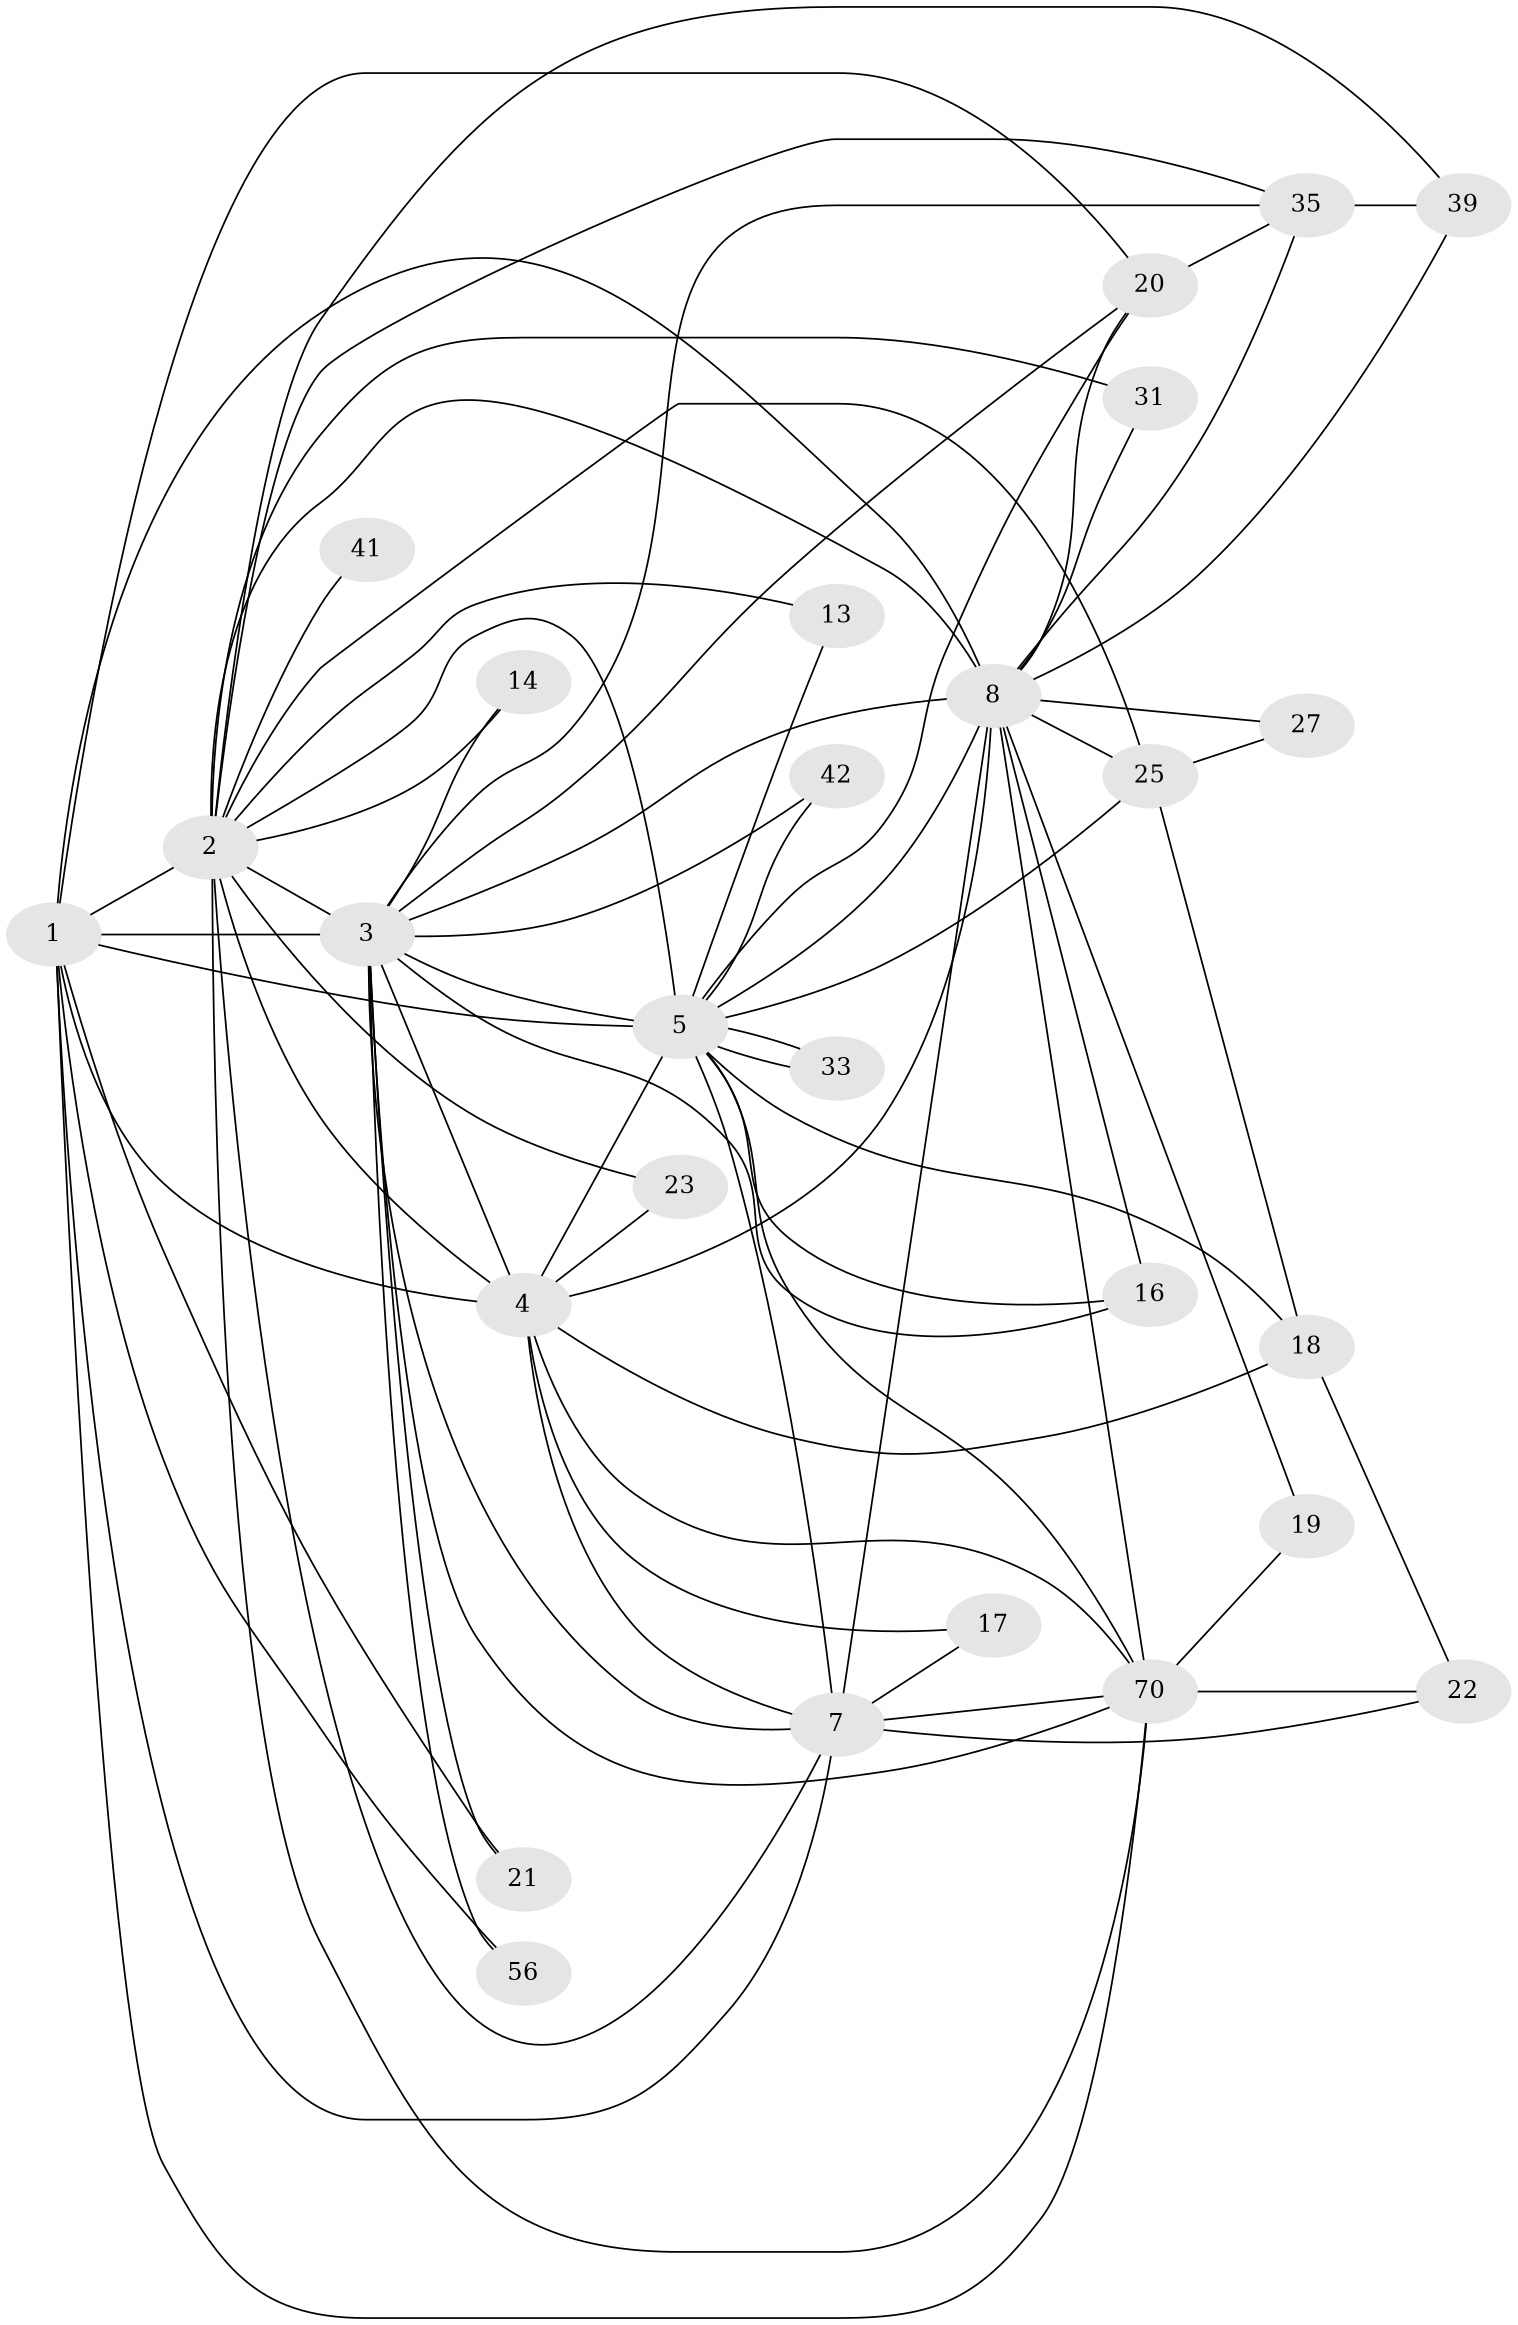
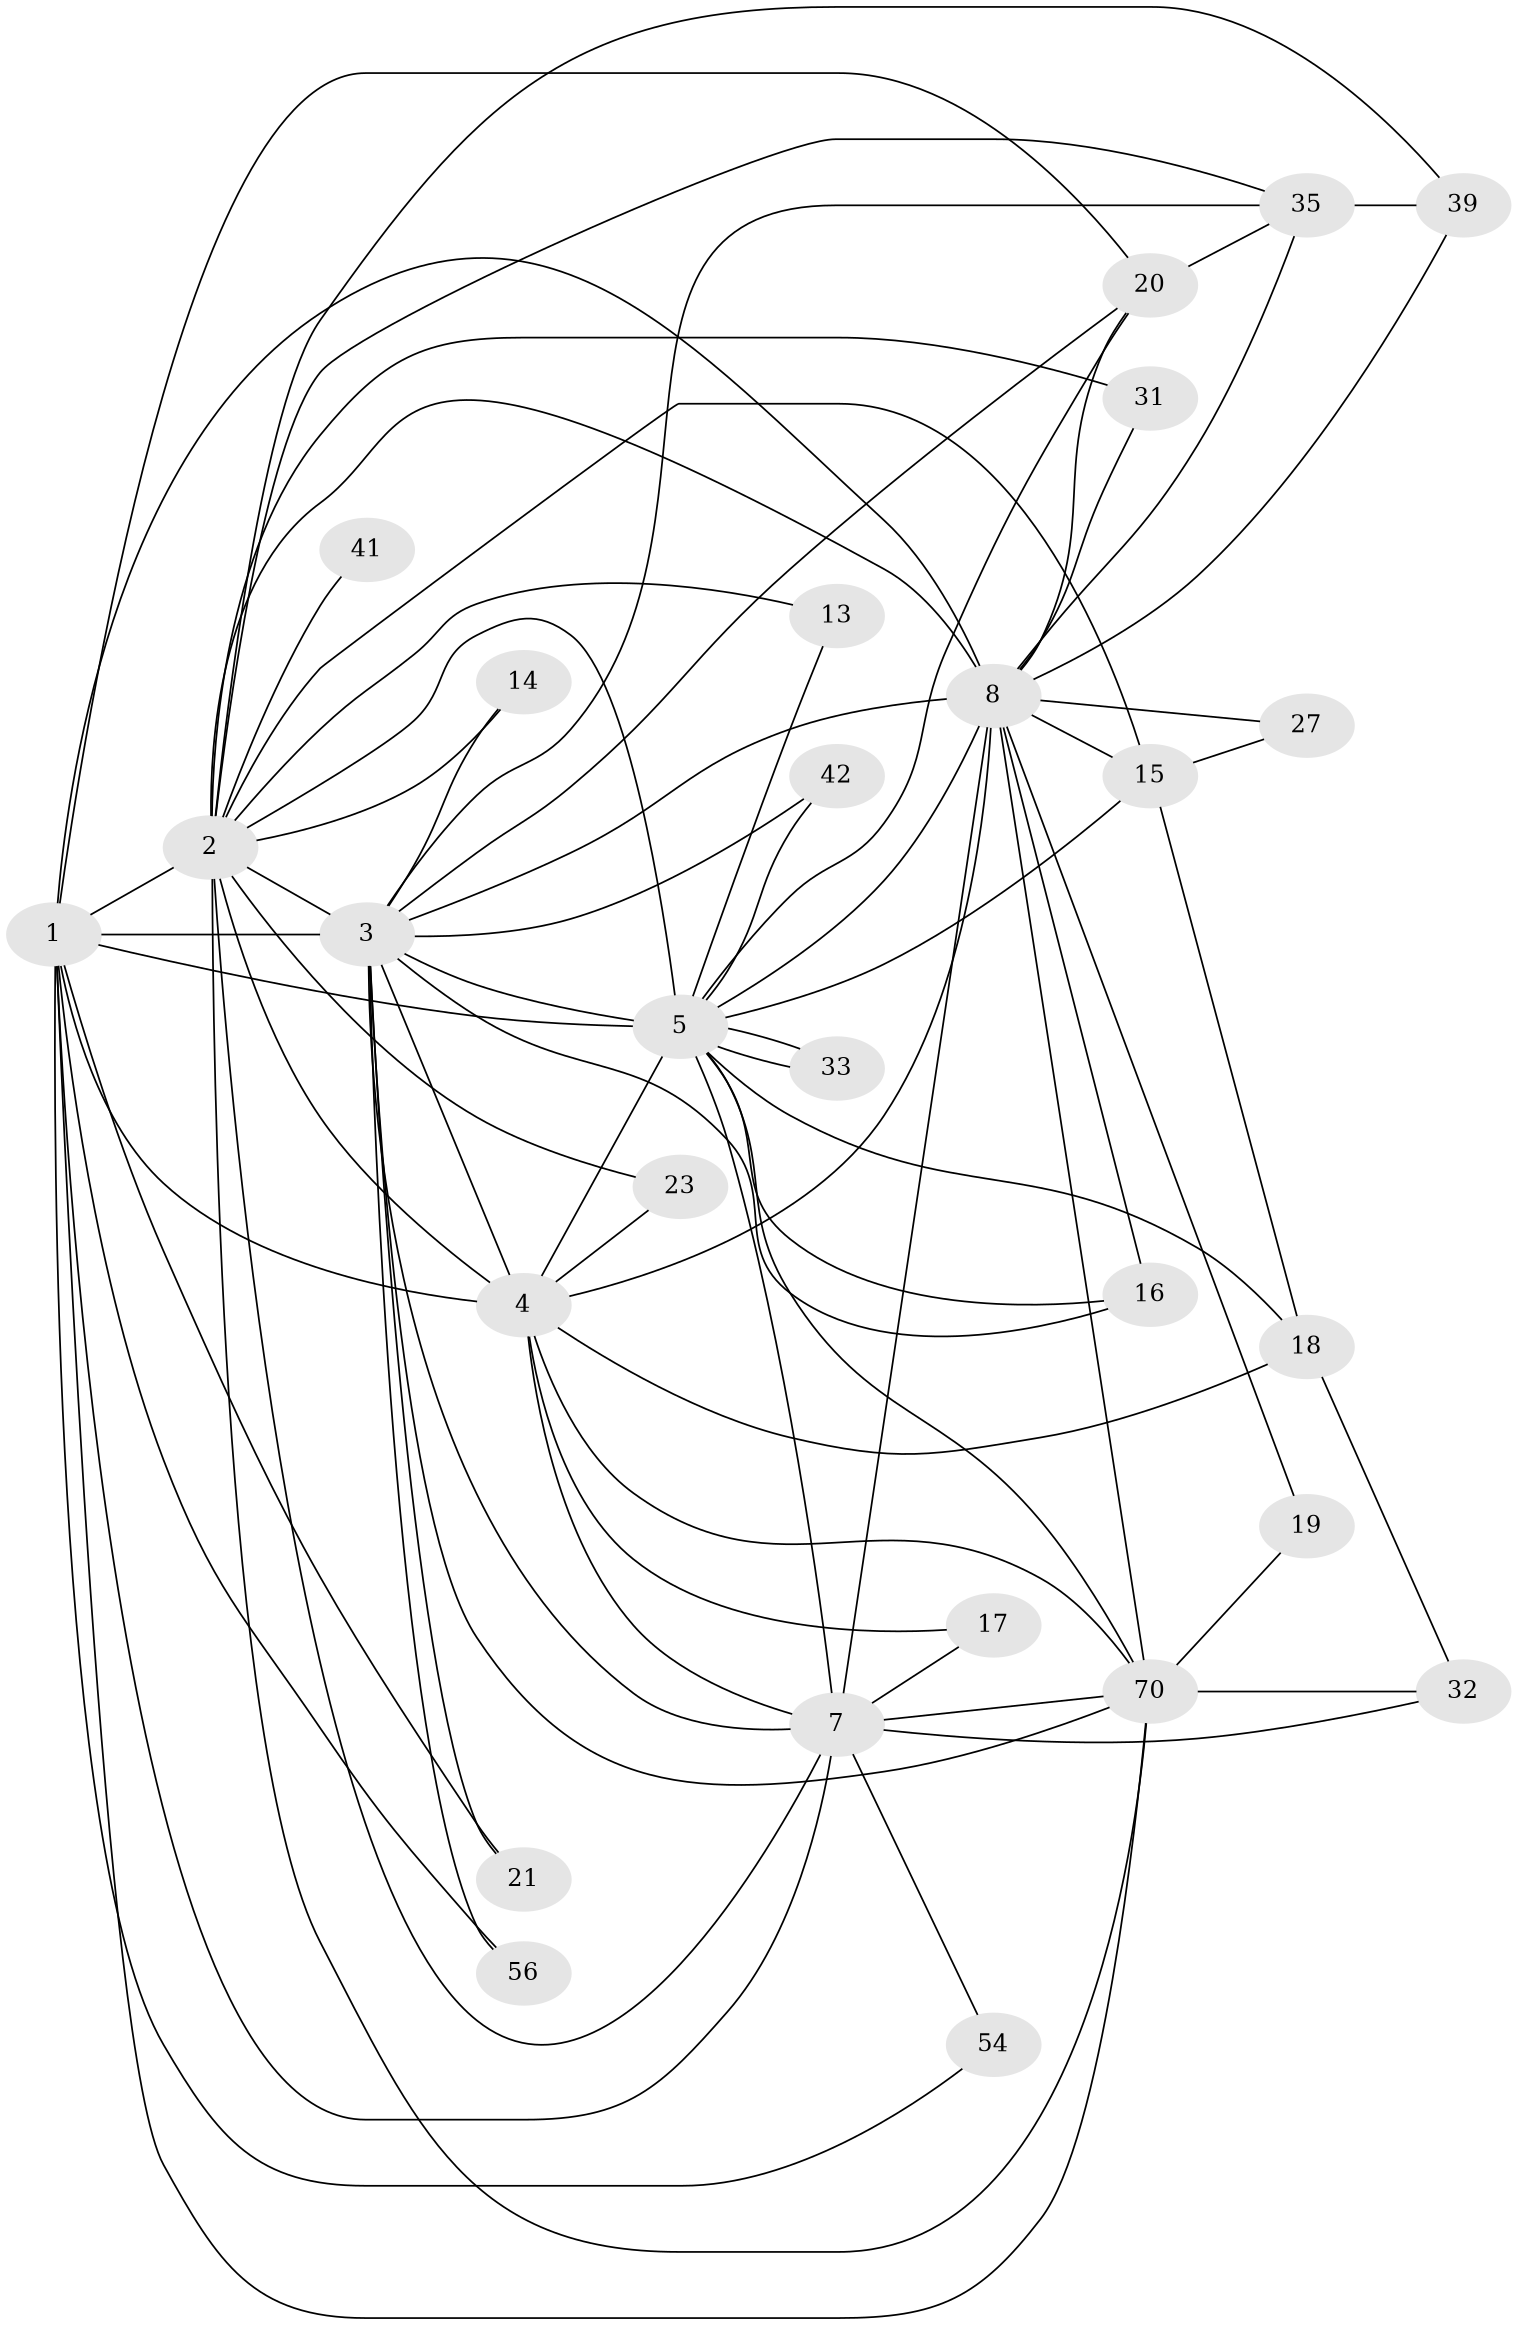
(1150, 776) -> (1150, 776)
(1464, 1692) -> (1464, 1692)
none -> (994, 2045)
